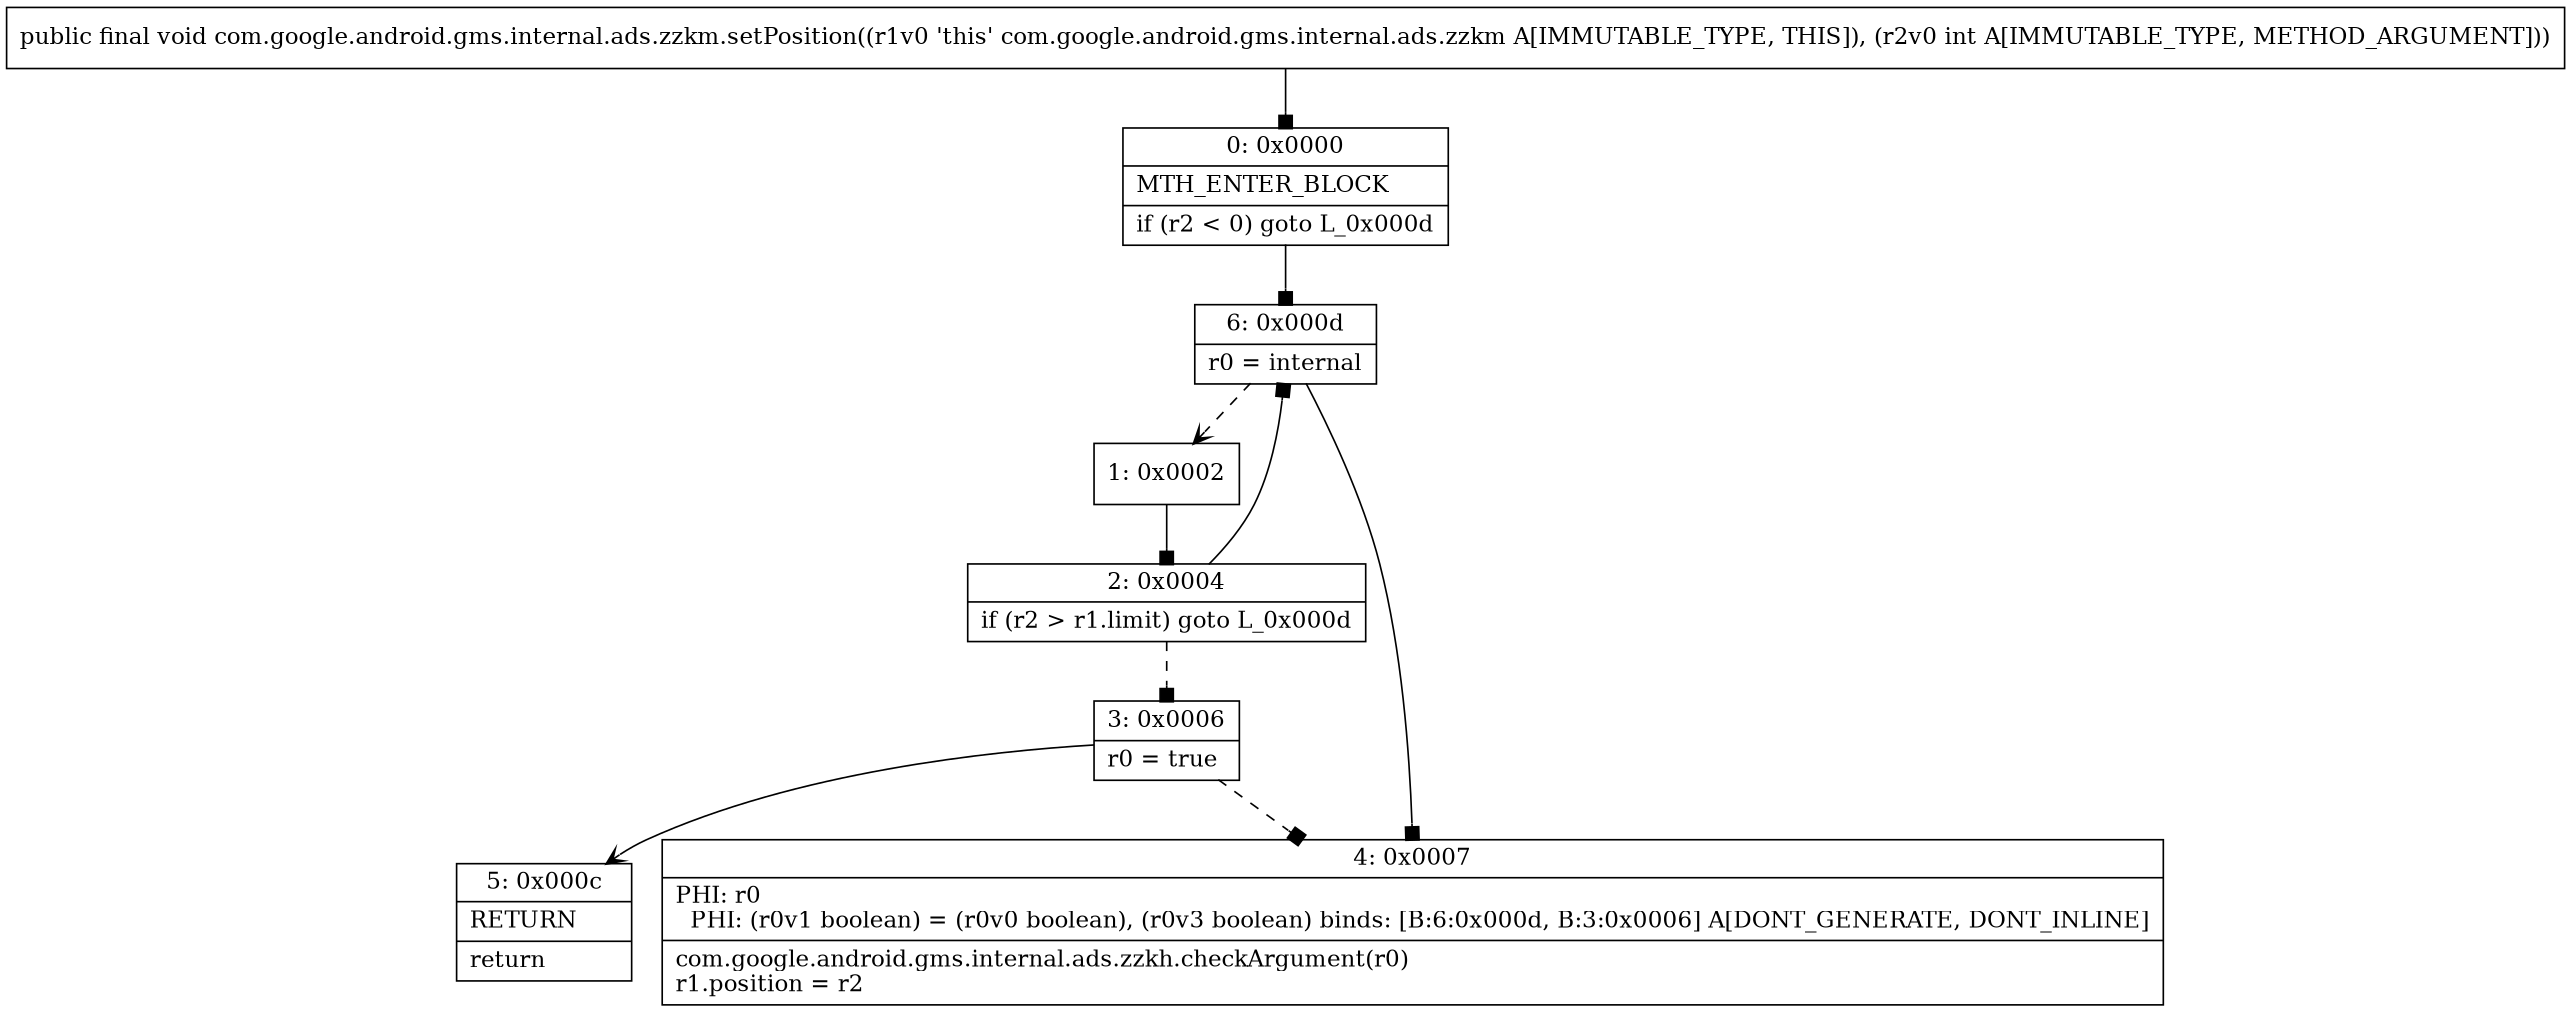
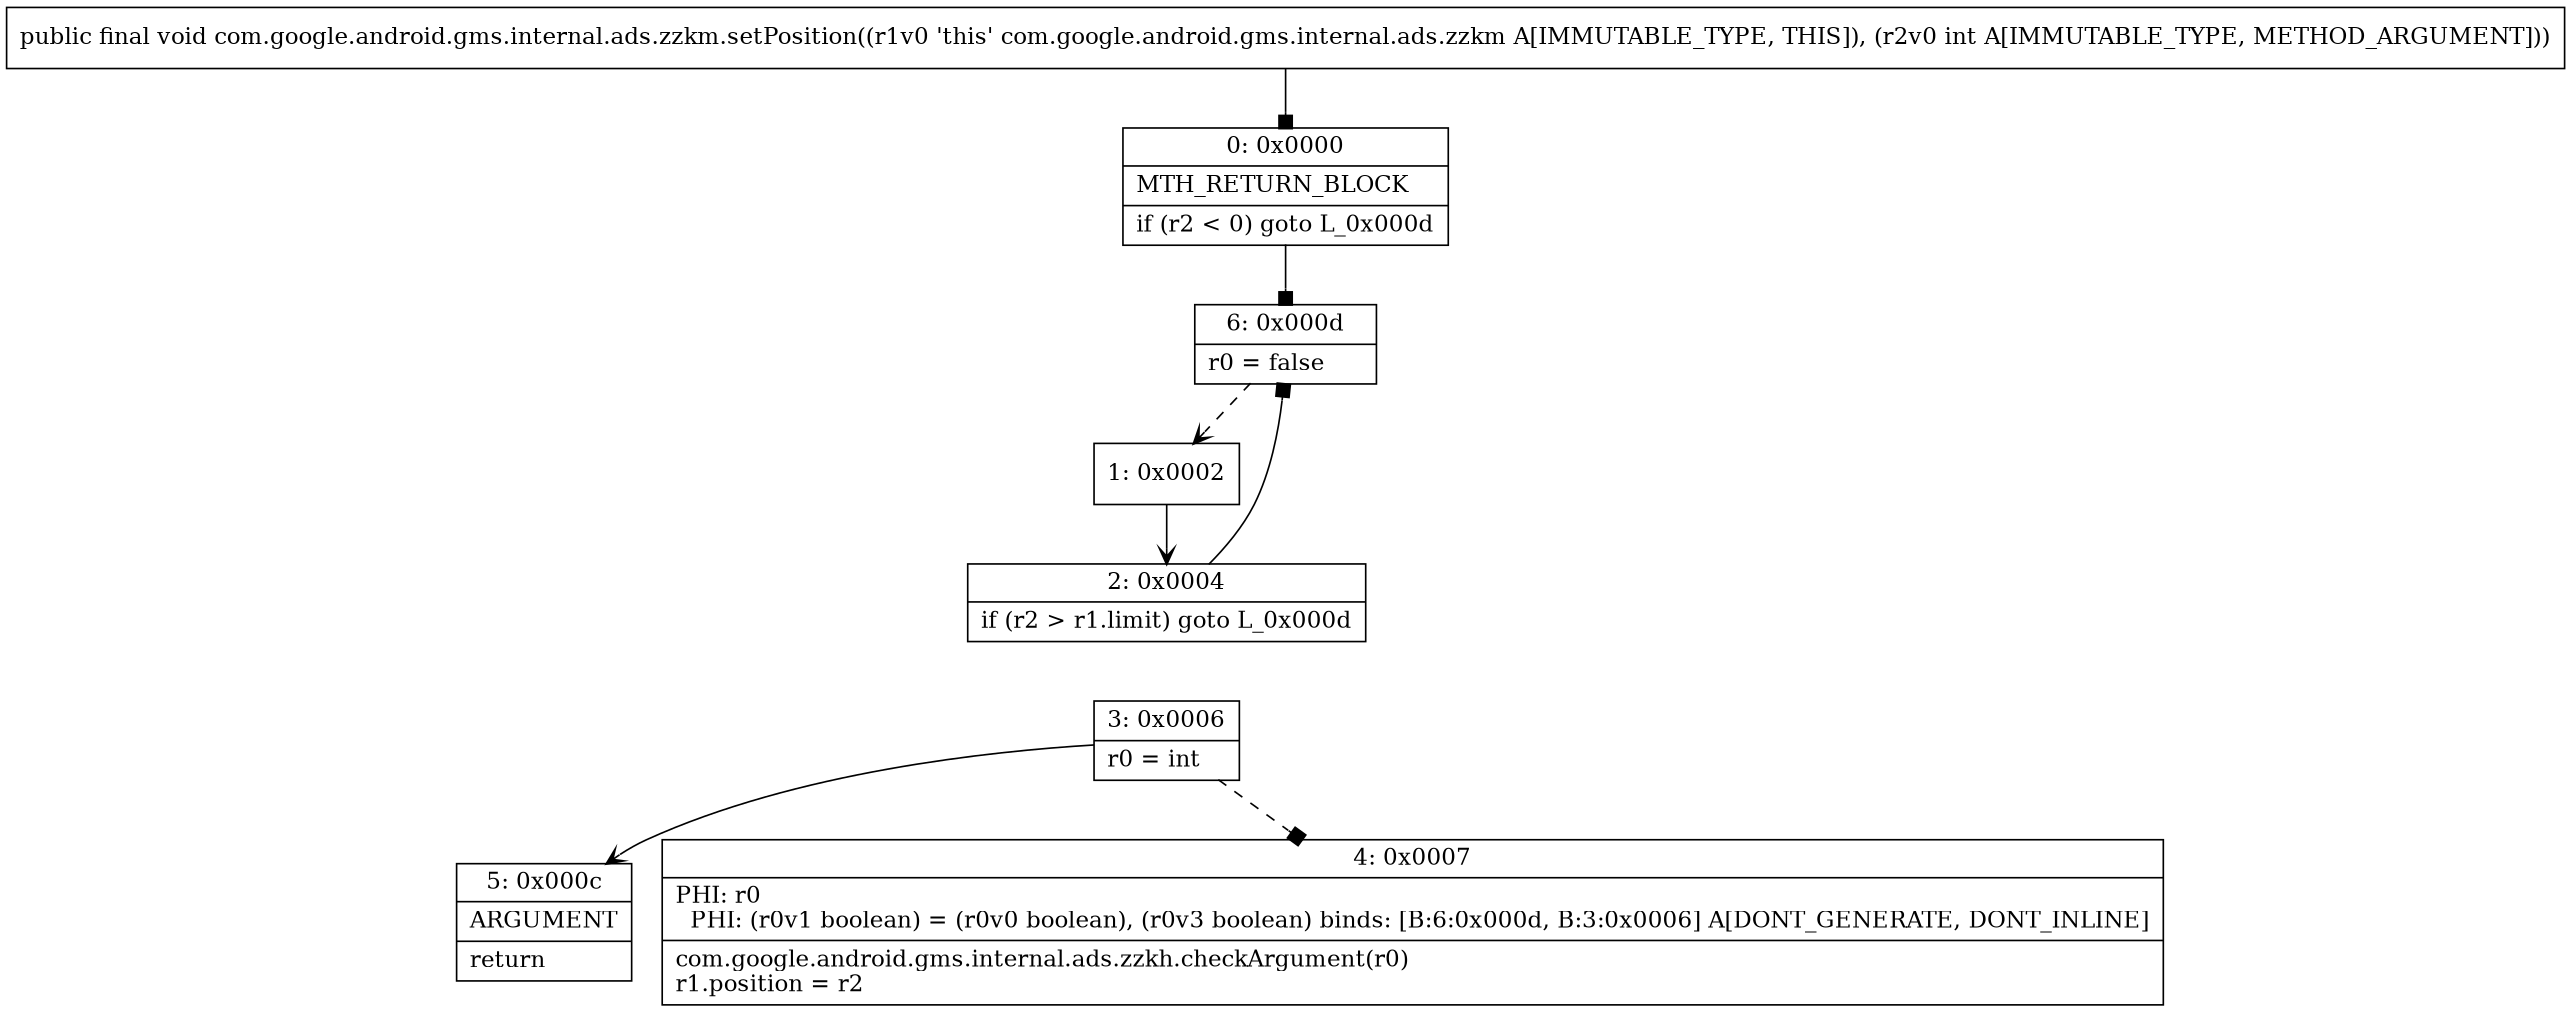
(1263, 185) -> (1273, 185)
(1286, 363) -> (1267, 363)
(1167, 526) -> (1167, 526)
(1387, 596) -> none
(1167, 663) -> none
(1163, 760) -> (1154, 760)
(523, 921) -> (544, 921)
